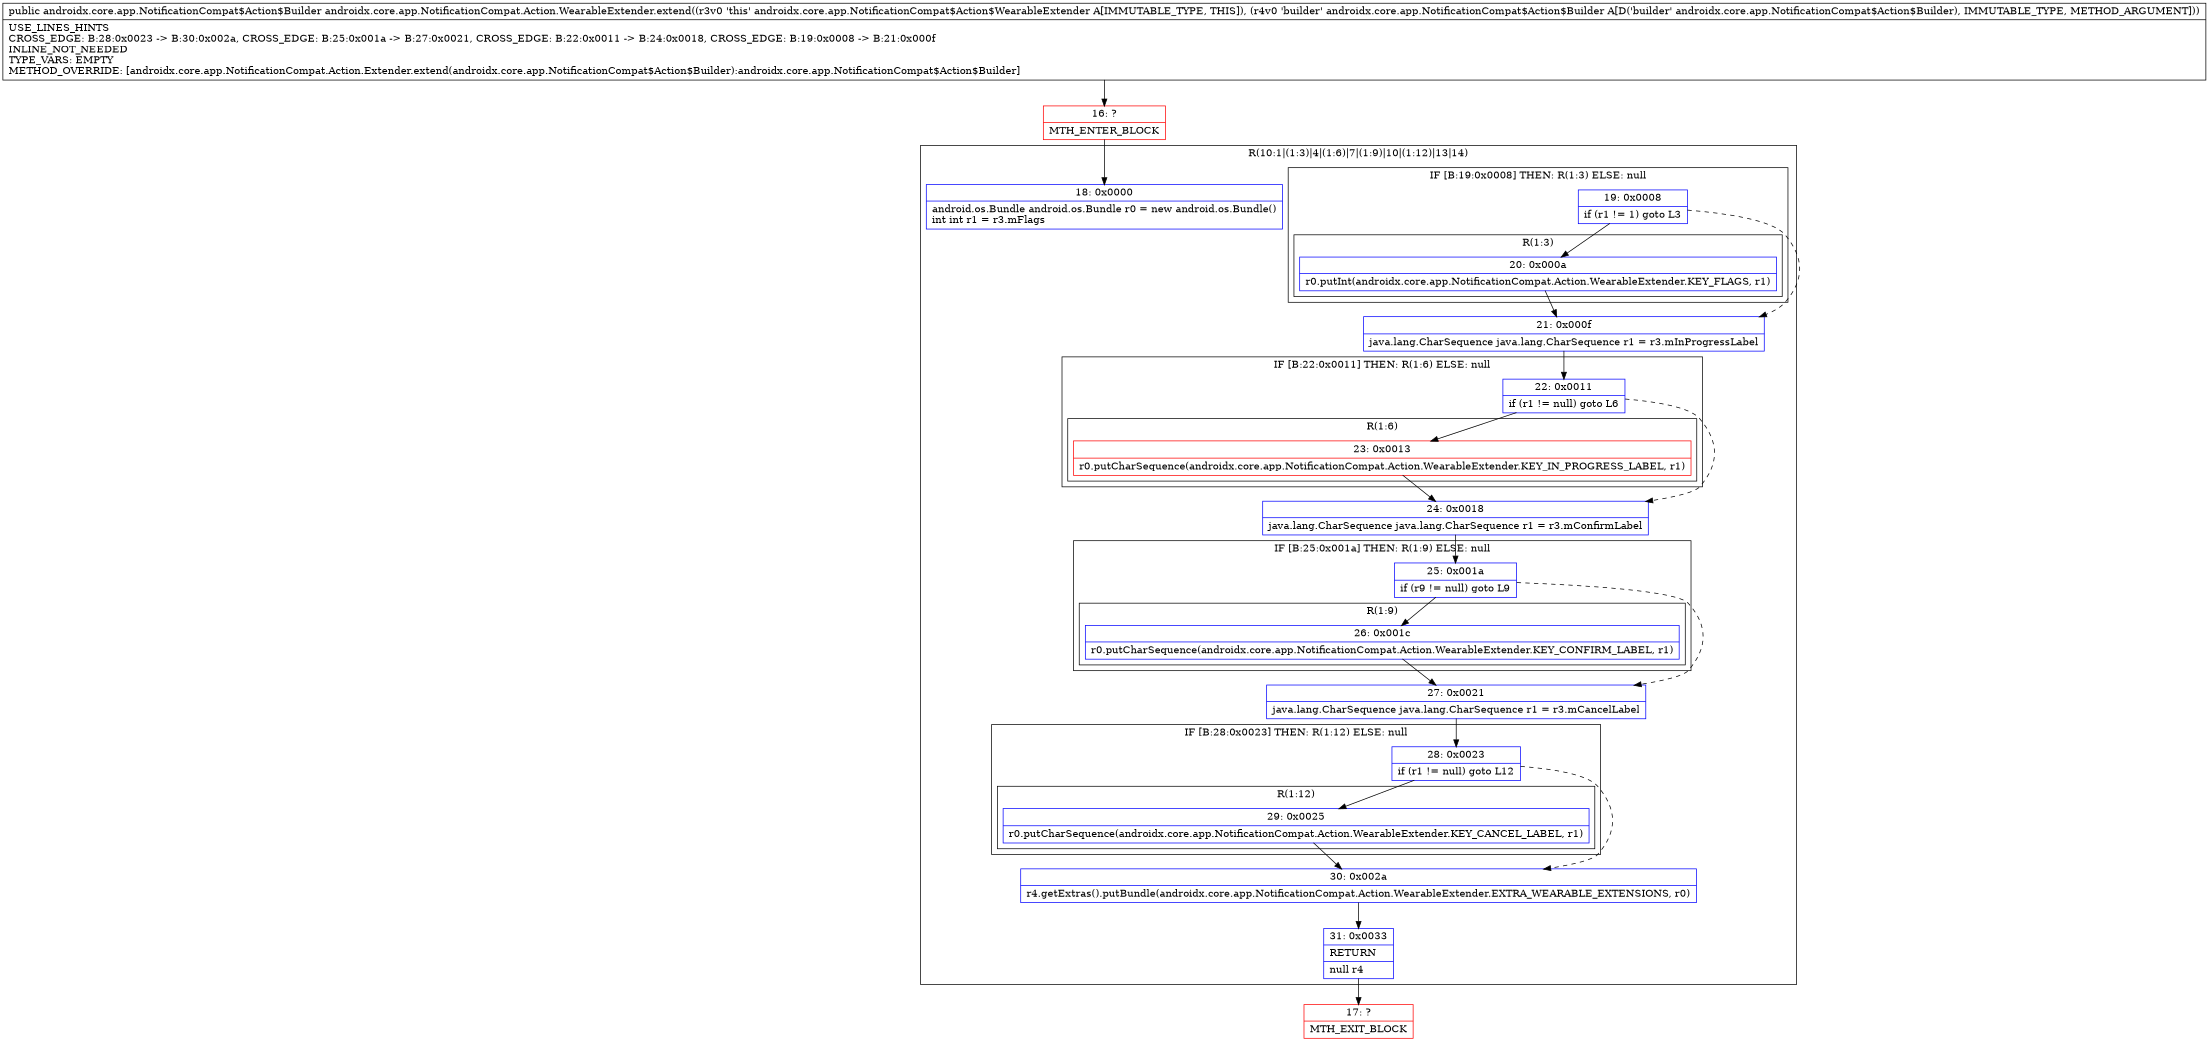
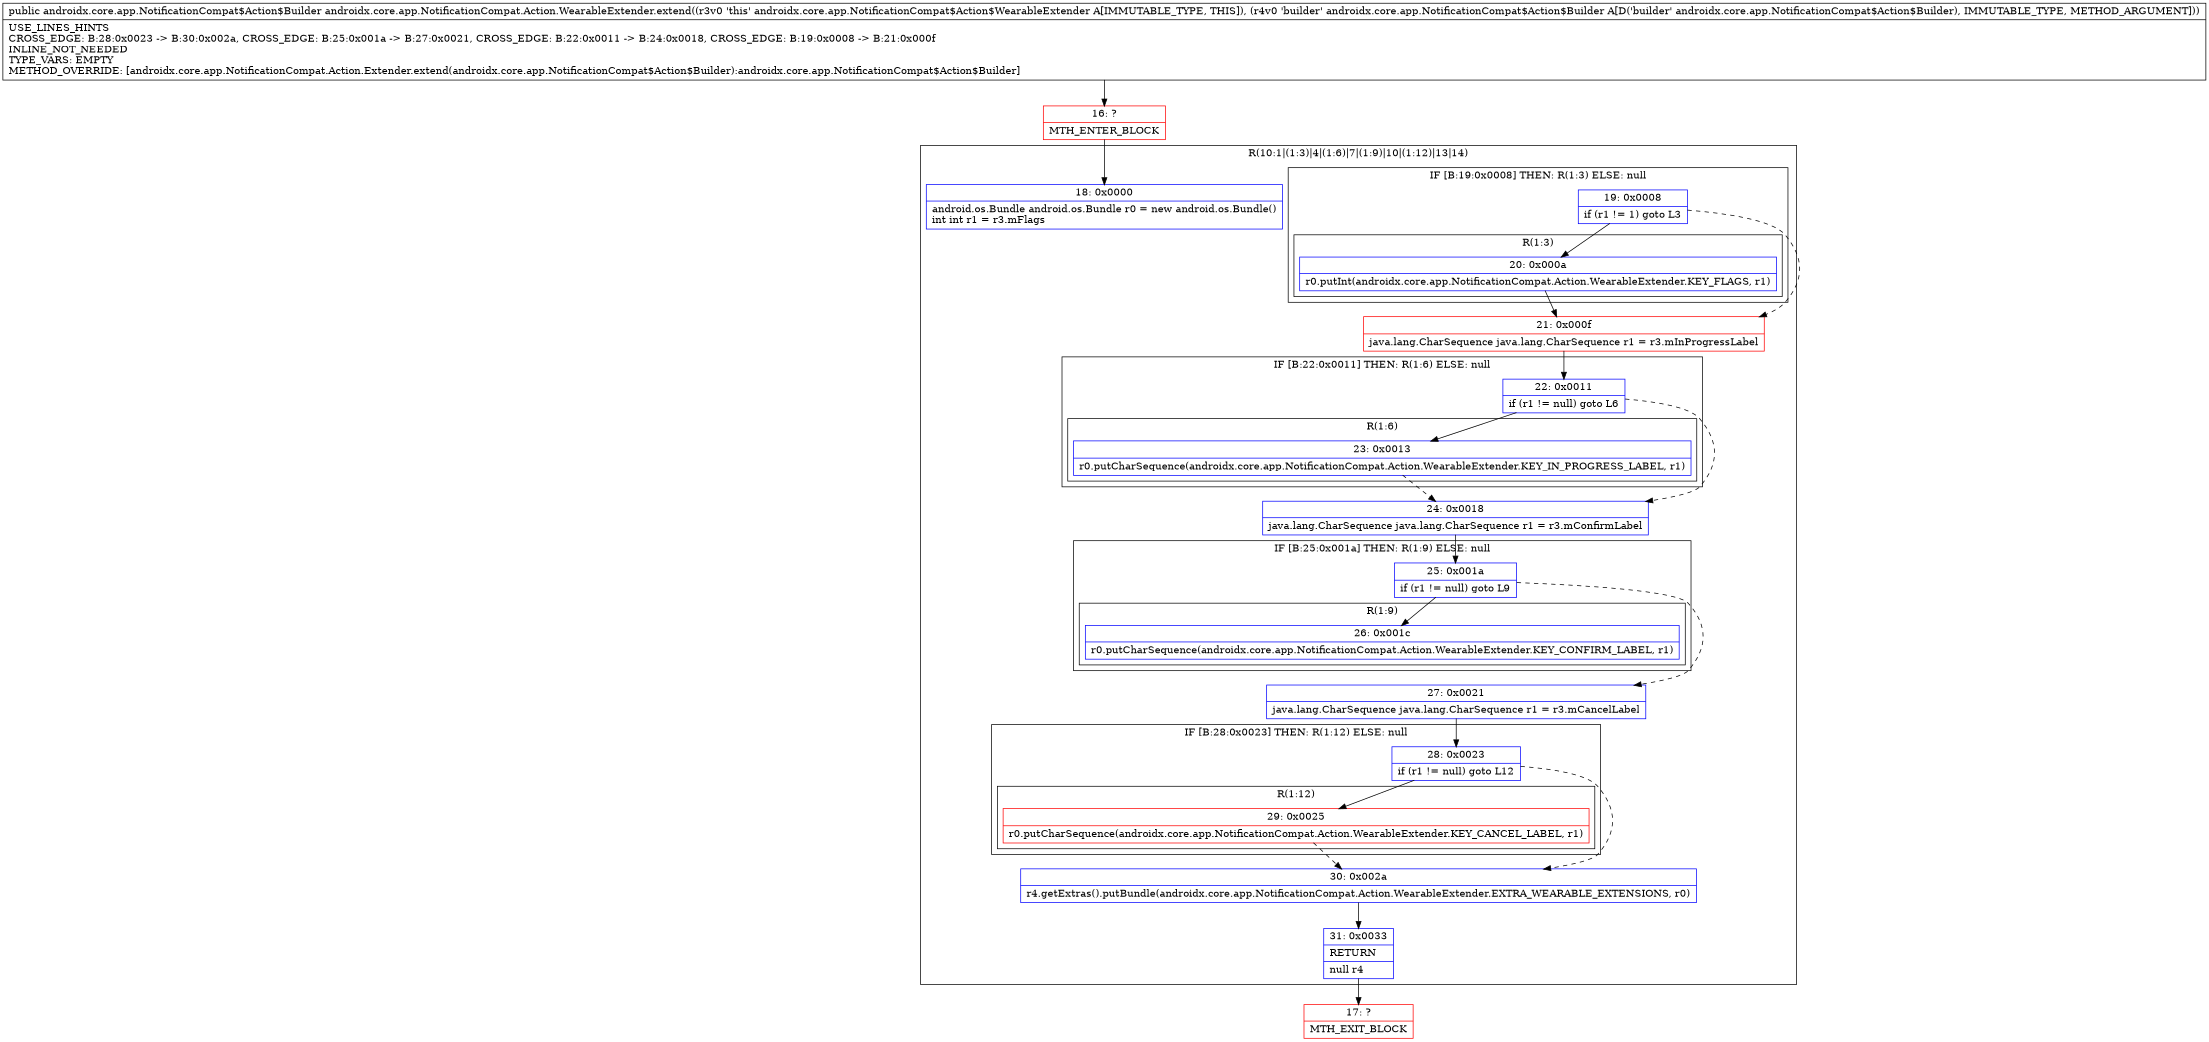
(1564, 334) -> (1564, 334)
(1382, 458) -> (1382, 458)
(1423, 492) -> (1423, 492)
(1455, 588) -> (1455, 588)
(1423, 675) -> none
(1296, 826) -> (1296, 826)
(1331, 859) -> (1331, 859)
